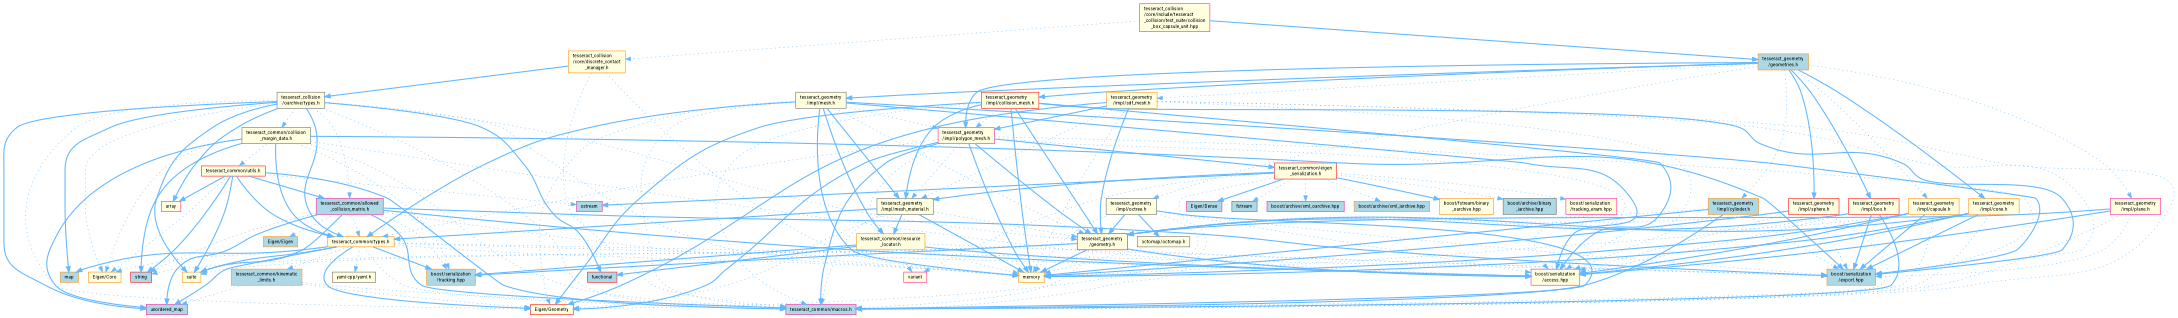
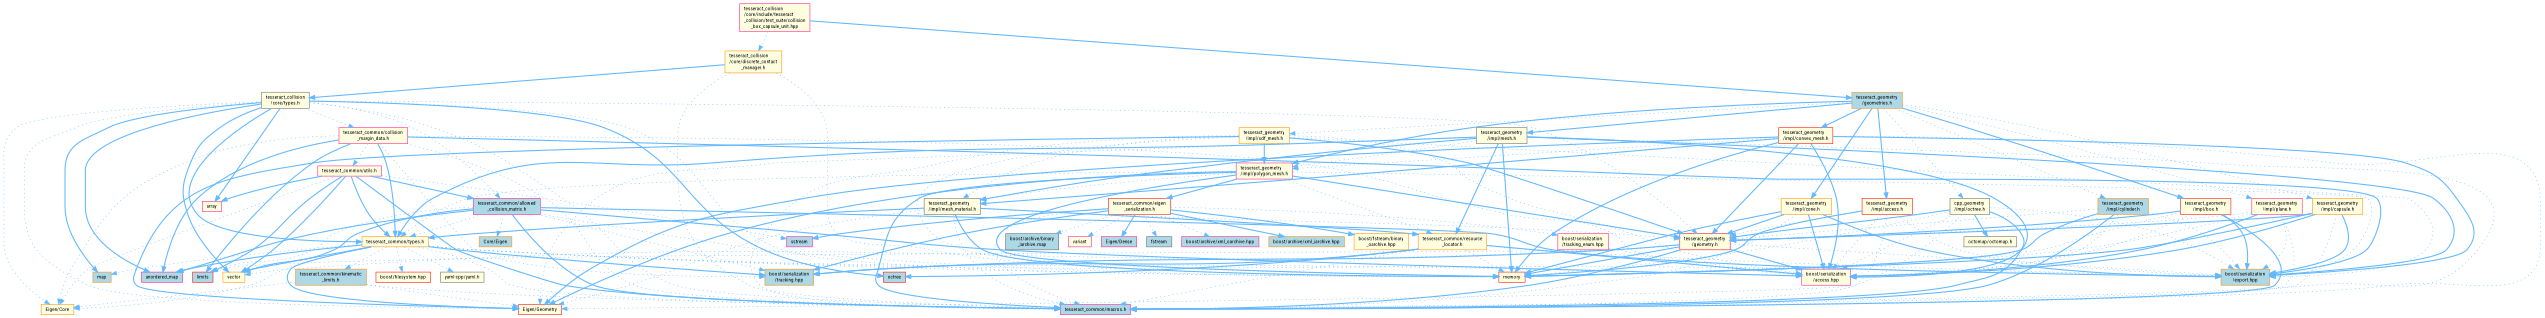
(301, 100) -> (285, 100)
(1010, 100) -> (1806, 136)
(276, 136) -> (373, 136)
(1382, 157) -> (1702, 263)
(233, 171) -> (350, 171)
(956, 172) -> none
(1106, 181) -> (970, 232)
(1350, 189) -> (1241, 228)
(1131, 206) -> (1970, 206)
(1530, 206) -> (1032, 242)
(1814, 206) -> (1887, 206)
(1622, 218) -> (1994, 230)
(1521, 224) -> (2024, 230)
(281, 242) -> (496, 242)
(179, 253) -> (257, 254)
(902, 259) -> (1257, 279)
(1098, 259) -> (2038, 253)
(141, 277) -> (203, 277)
(192, 277) -> (234, 277)
none -> (403, 277)
(602, 277) -> (894, 277)
(1032, 277) -> (1512, 277)
(215, 294) -> (144, 299)
(985, 298) -> (1465, 293)
